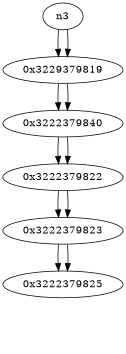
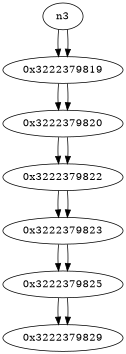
(63, 70) -> (63, 70)
(63, 124) -> (63, 124)
none -> (63, 338)
